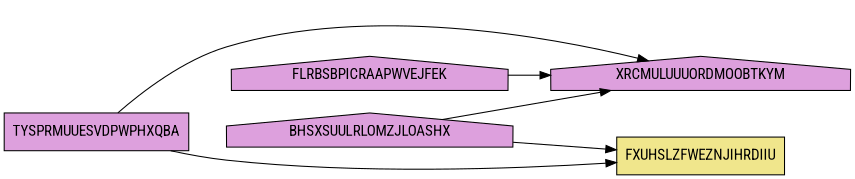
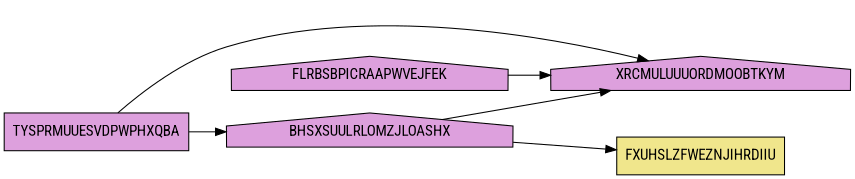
(388, 169) -> (202, 132)
